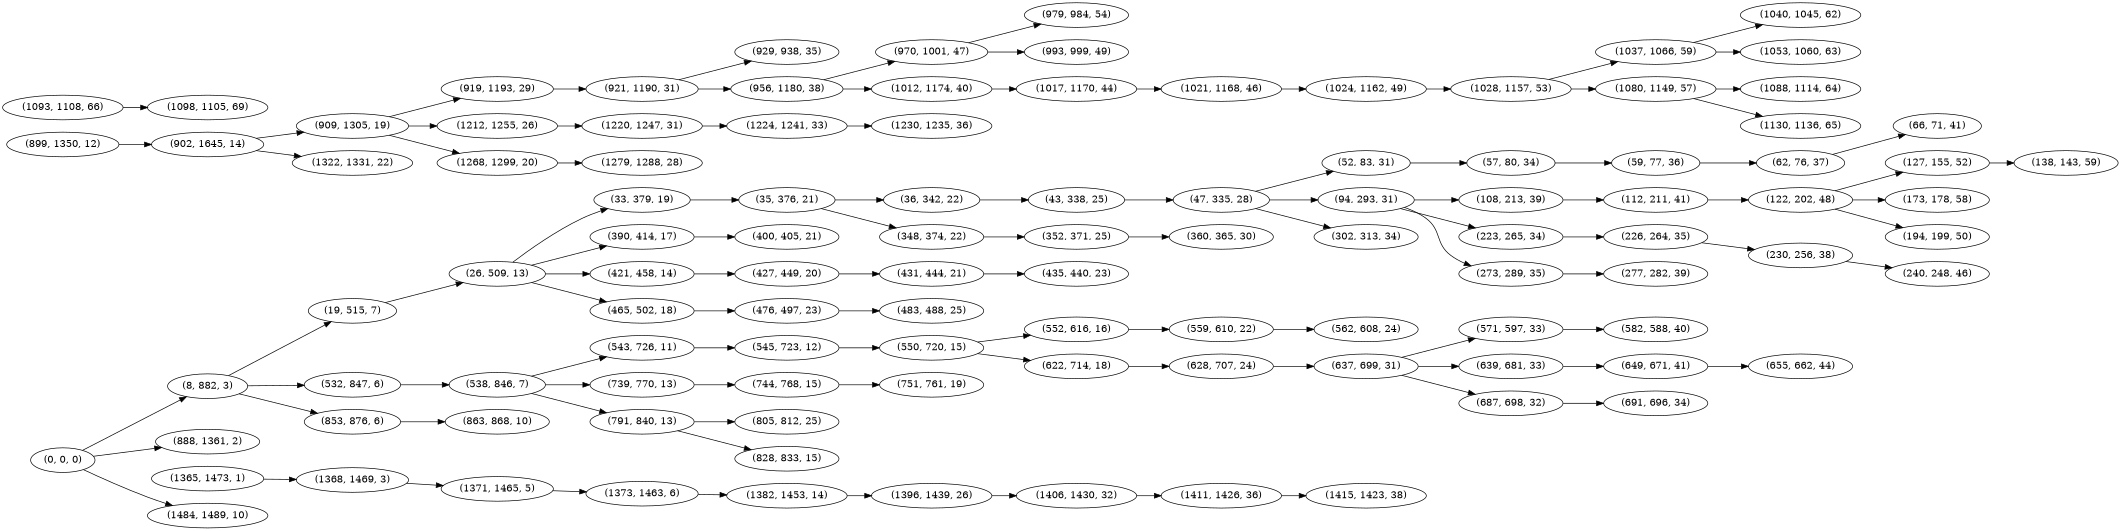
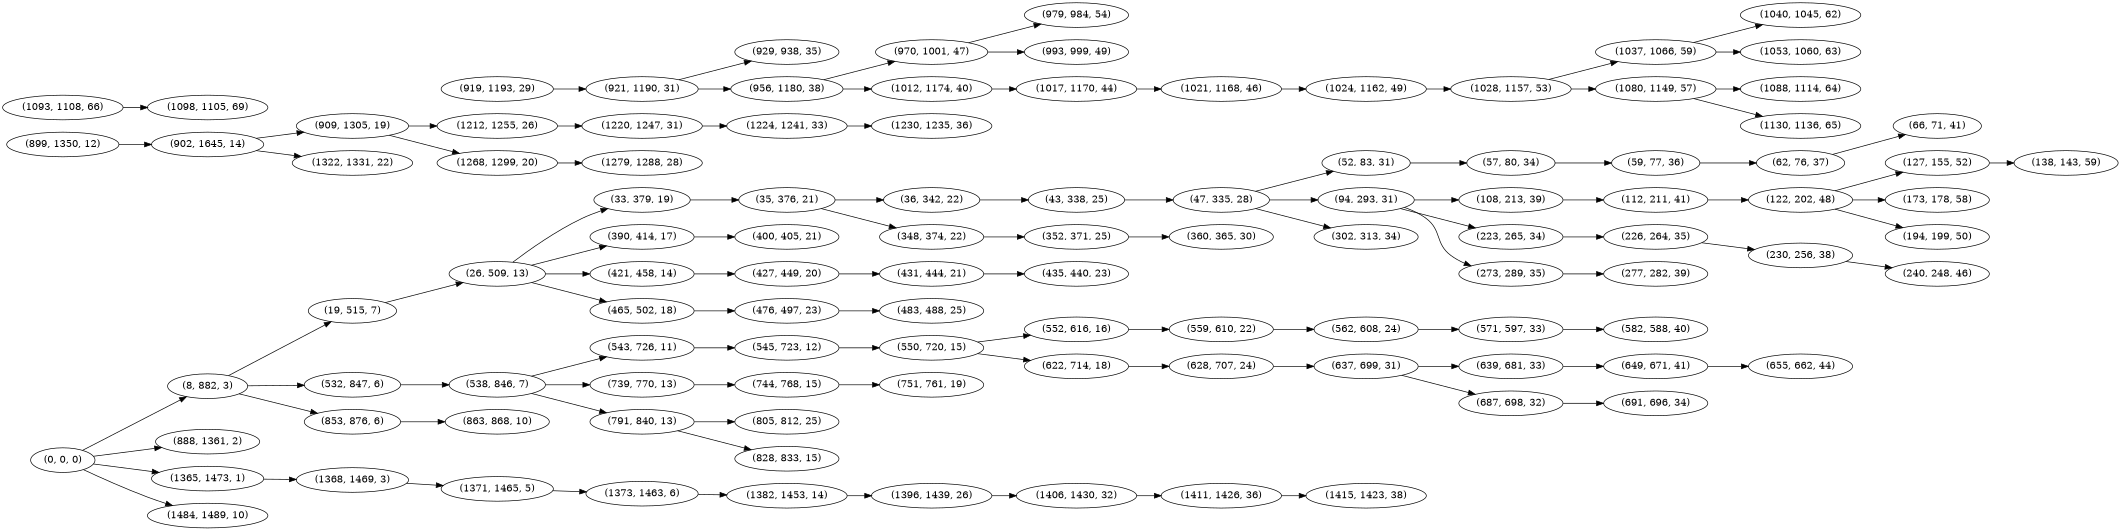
(421, 108) -> none
(1435, 349) -> (1435, 329)
none -> (123, 468)
